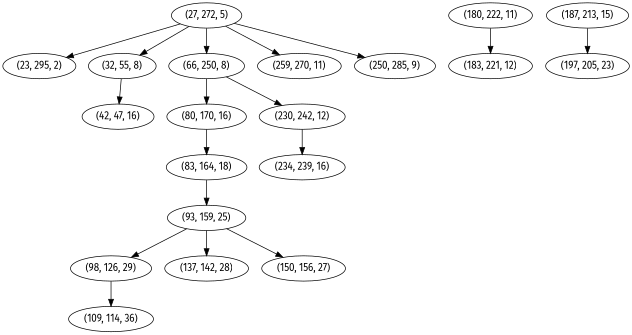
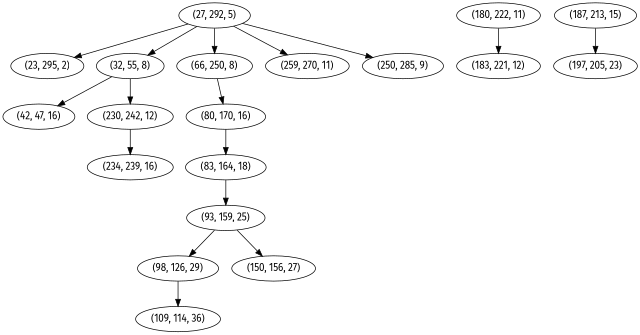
(207, 15) -> (215, 15)
(251, 90) -> (130, 88)
(207, 268) -> none
